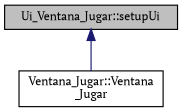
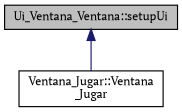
(91, 17) -> (91, 17)
